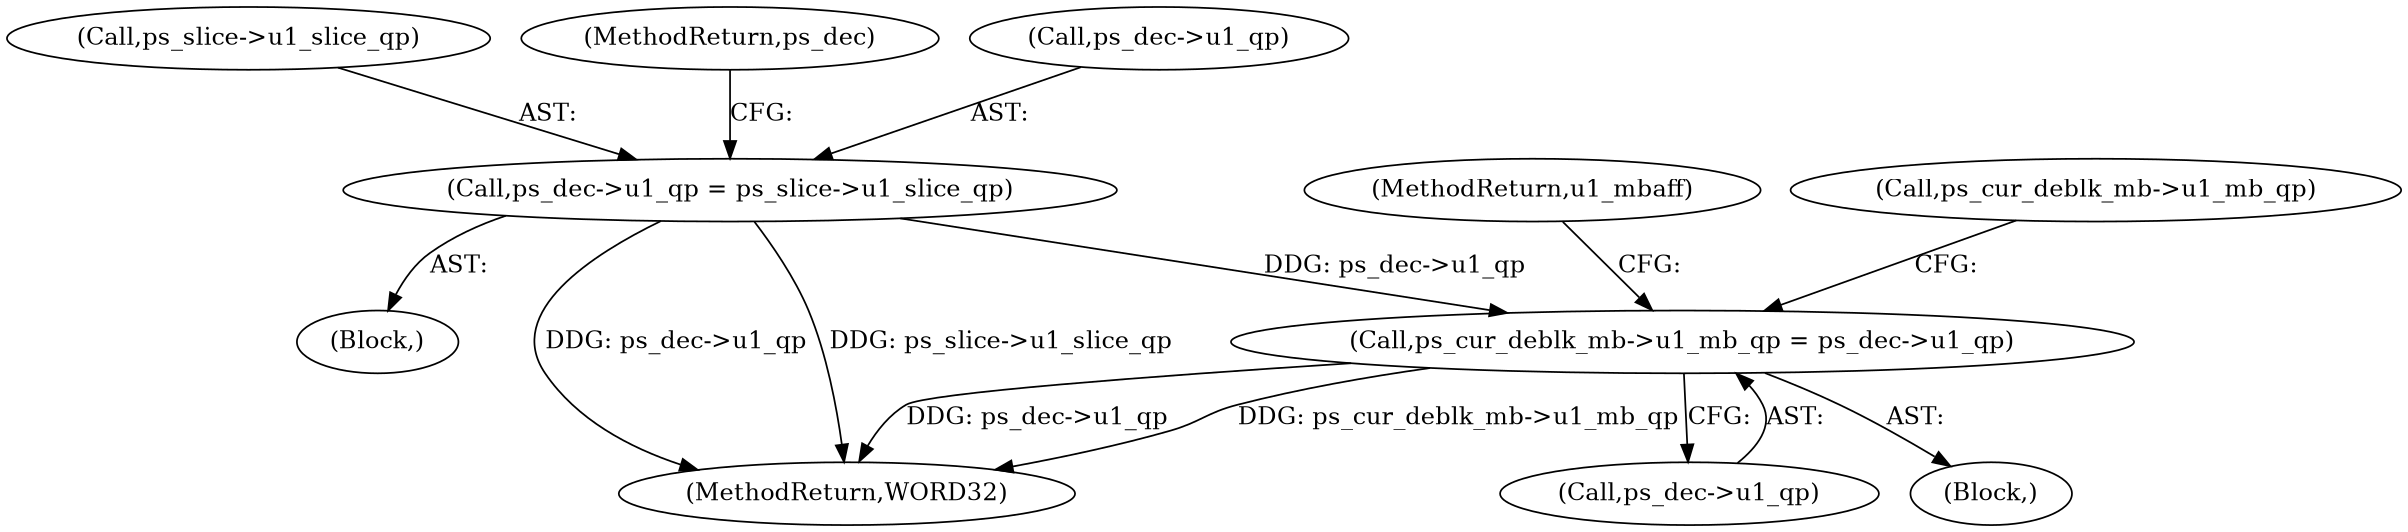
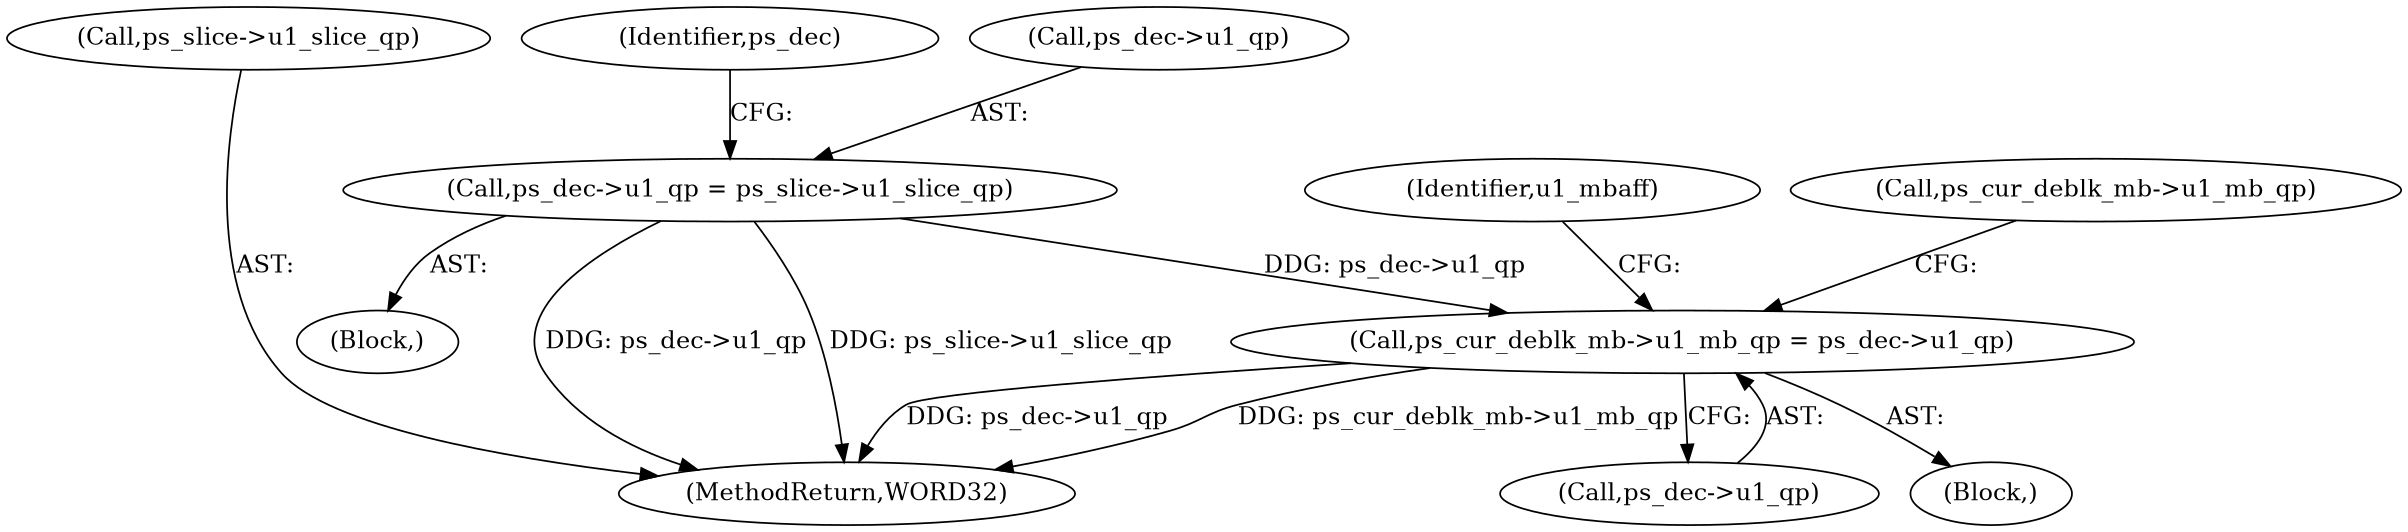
(730, 38) -> (730, 38)
(479, 111) -> (305, 392)
(1532, 190) -> (1532, 190)
